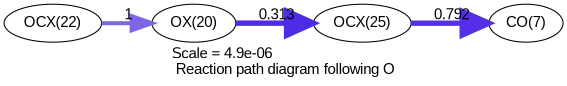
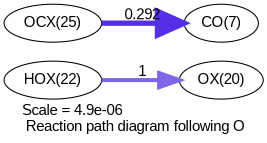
(450, 15) -> (141, 15)
(53, 23) -> (53, 80)
(261, 23) -> none
